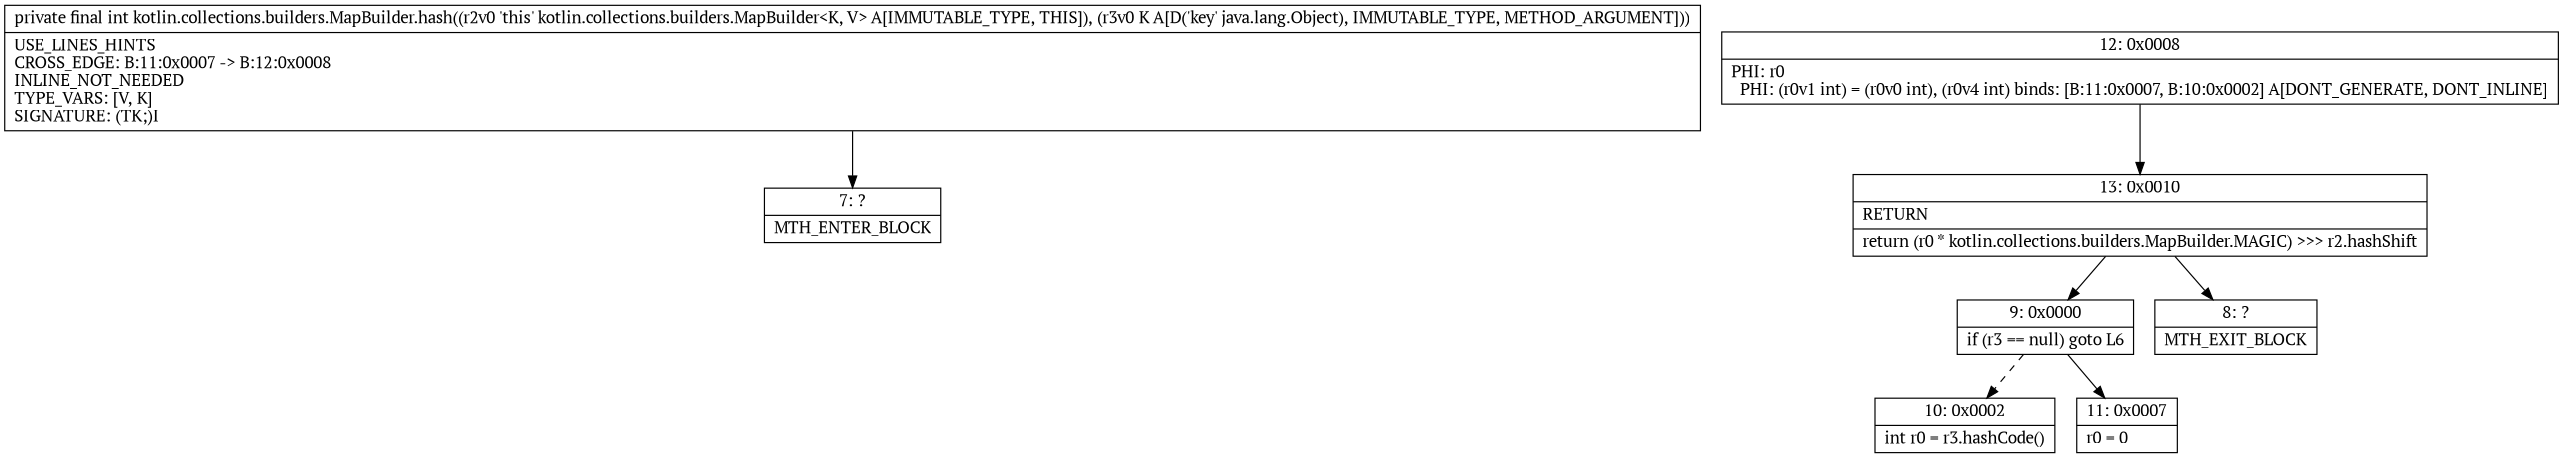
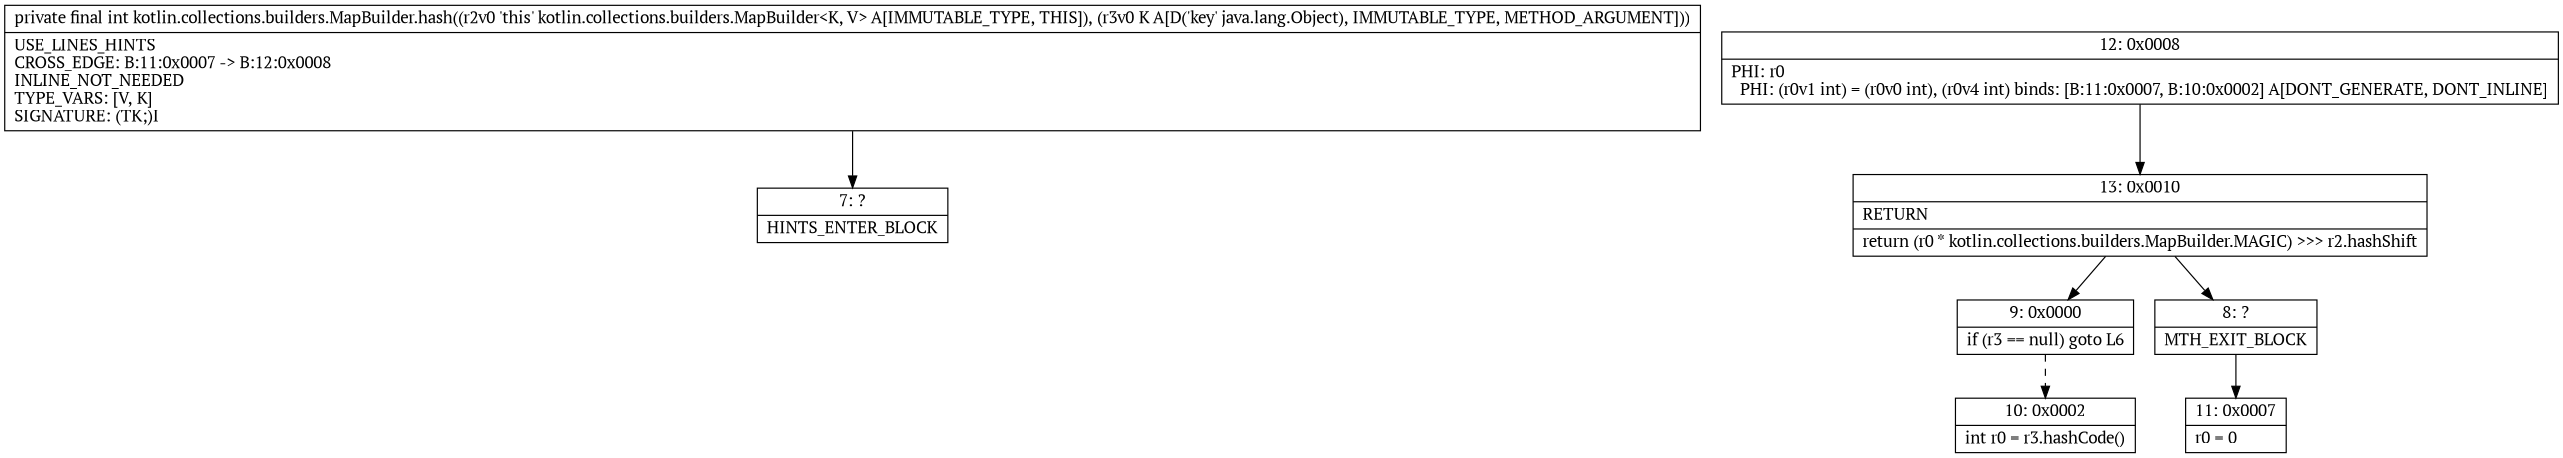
(853, 228) -> (853, 228)
(2082, 372) -> (2236, 370)
